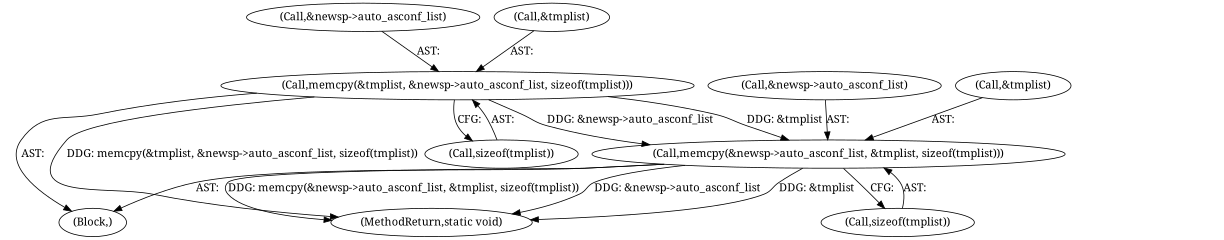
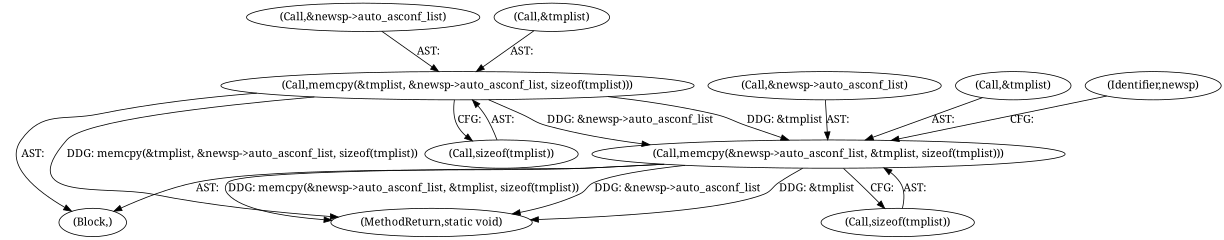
none -> (1153, 86)
